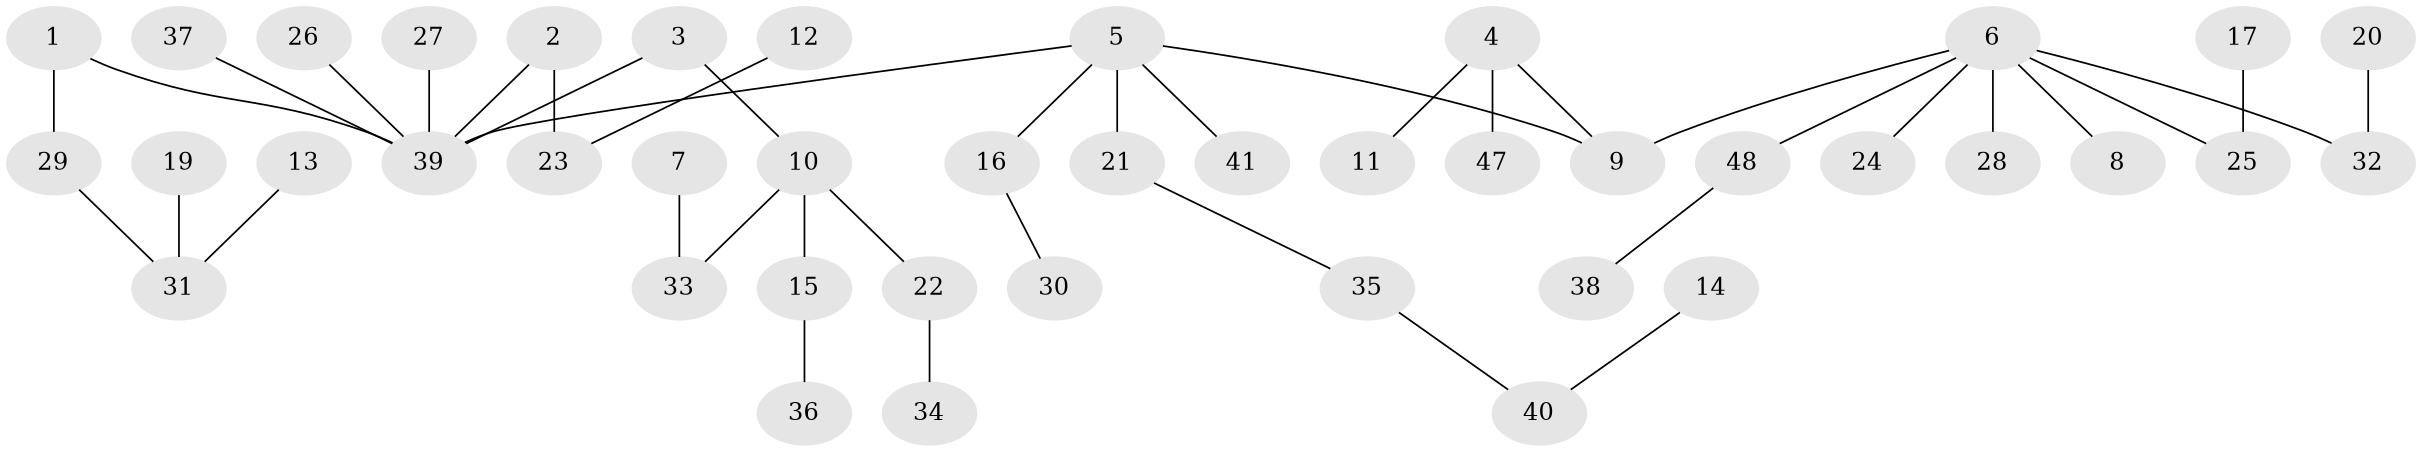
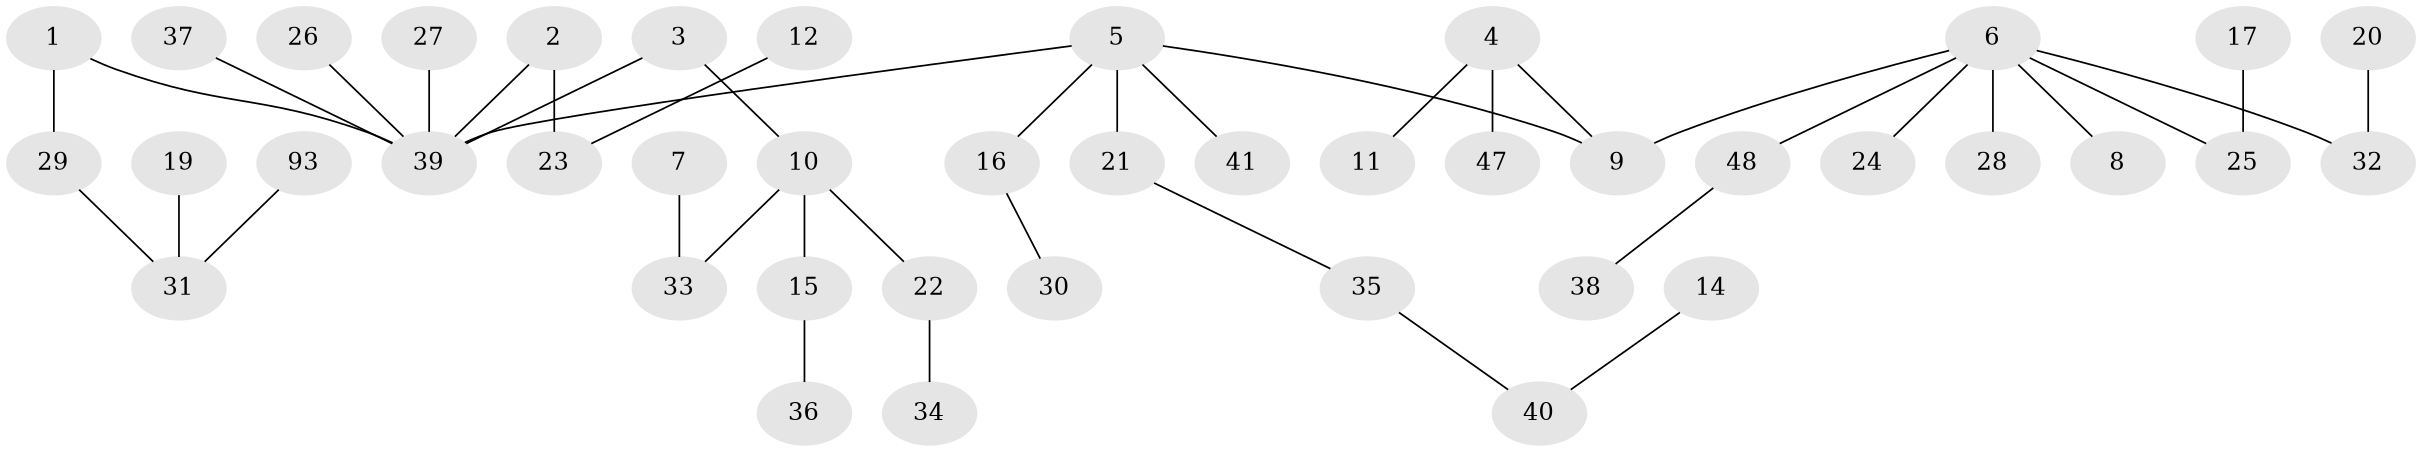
(304, 163) -> (304, 163)
